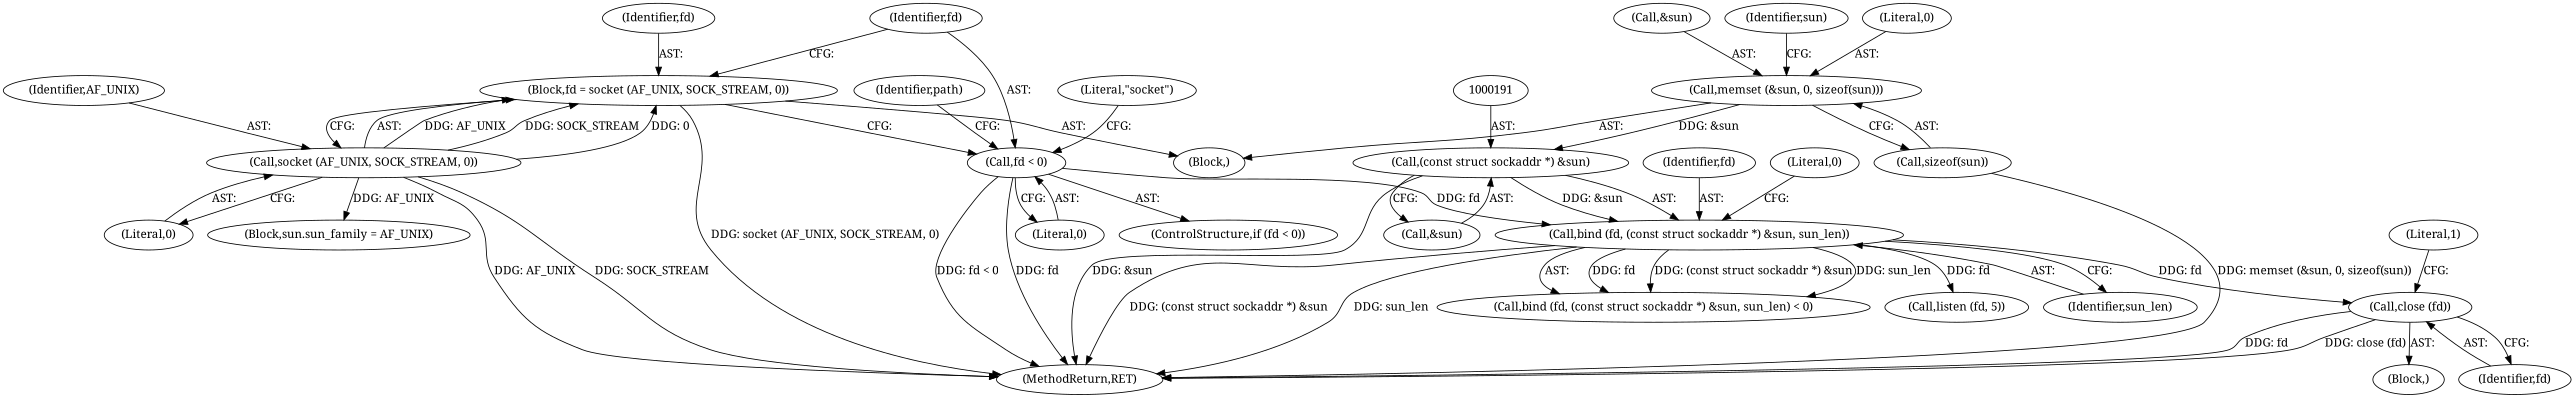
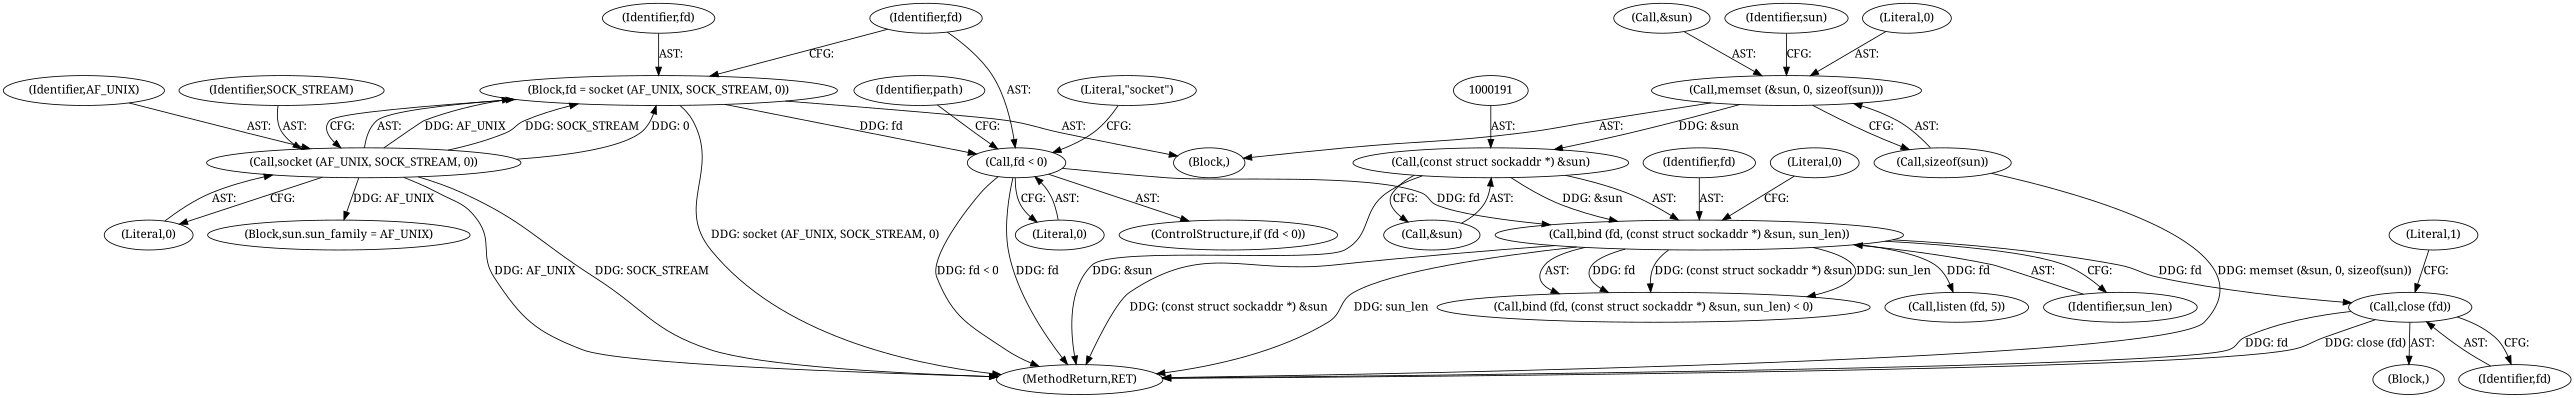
none -> (282, 91)
(881, 127) -> (881, 127)
